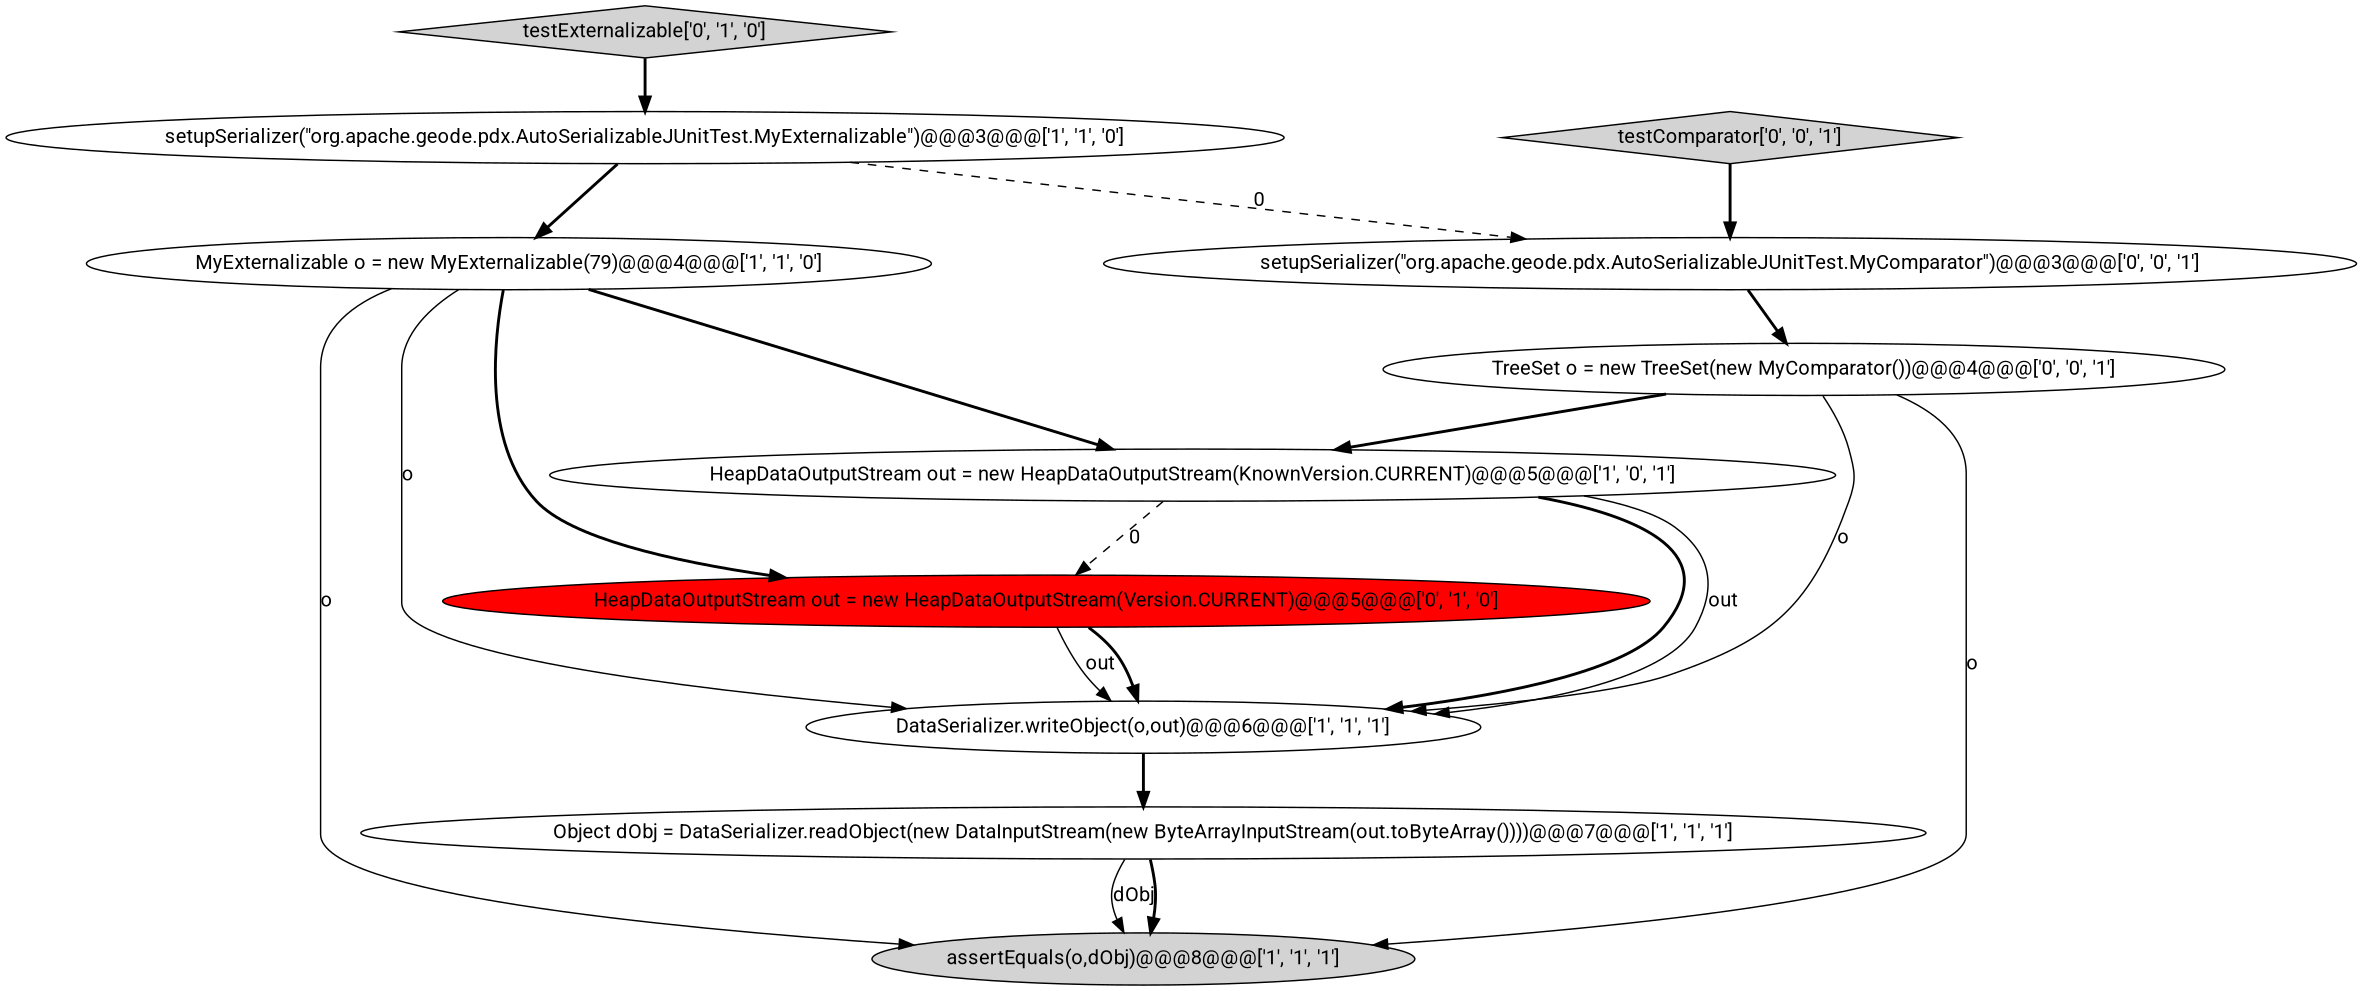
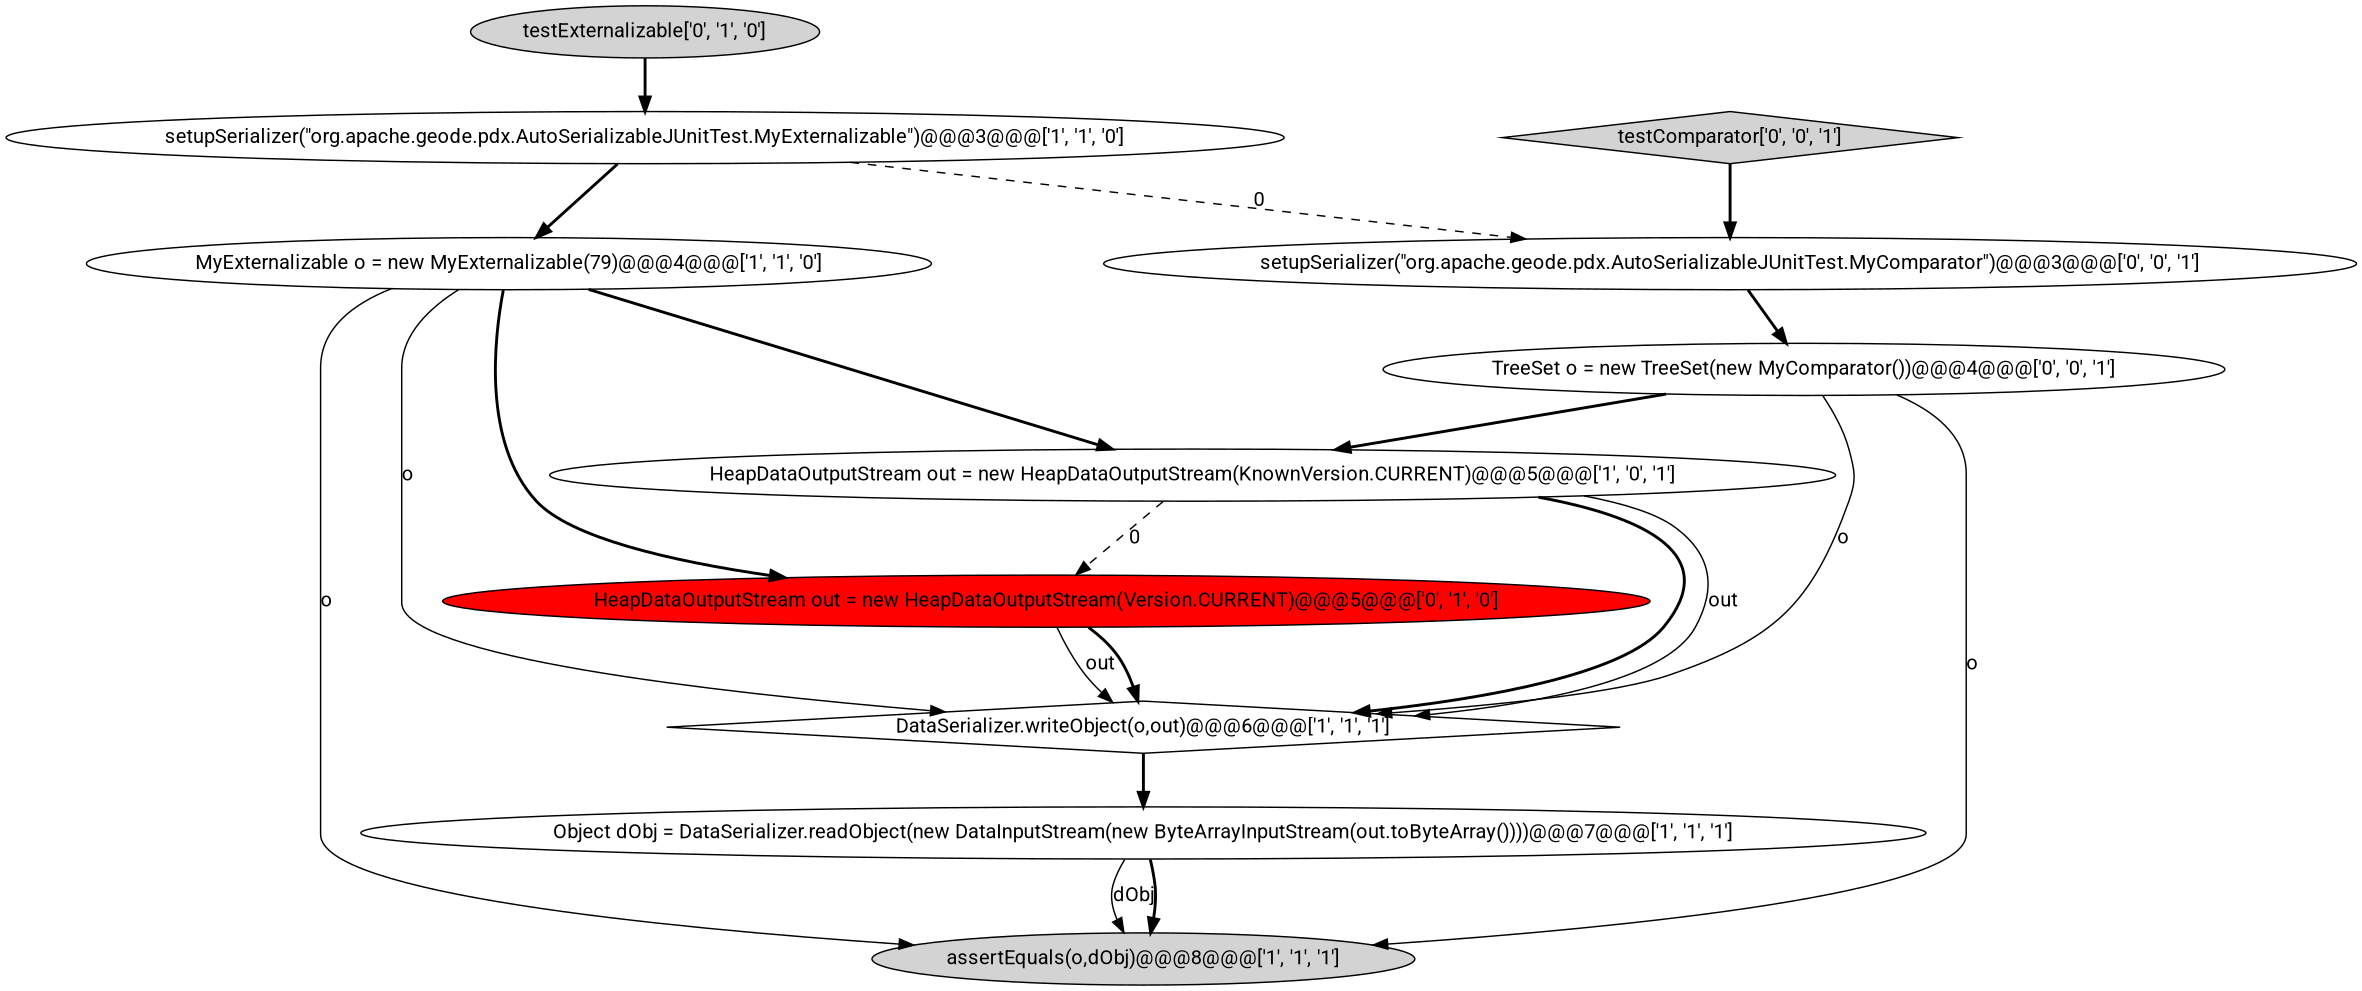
(645, 32) -> (645, 32)
(1143, 727) -> (1143, 727)
